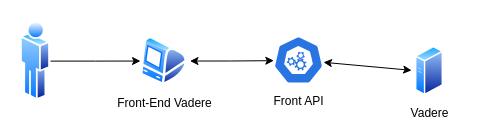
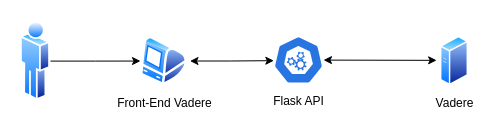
(430, 71) -> (455, 61)
(299, 102) -> (299, 102)
